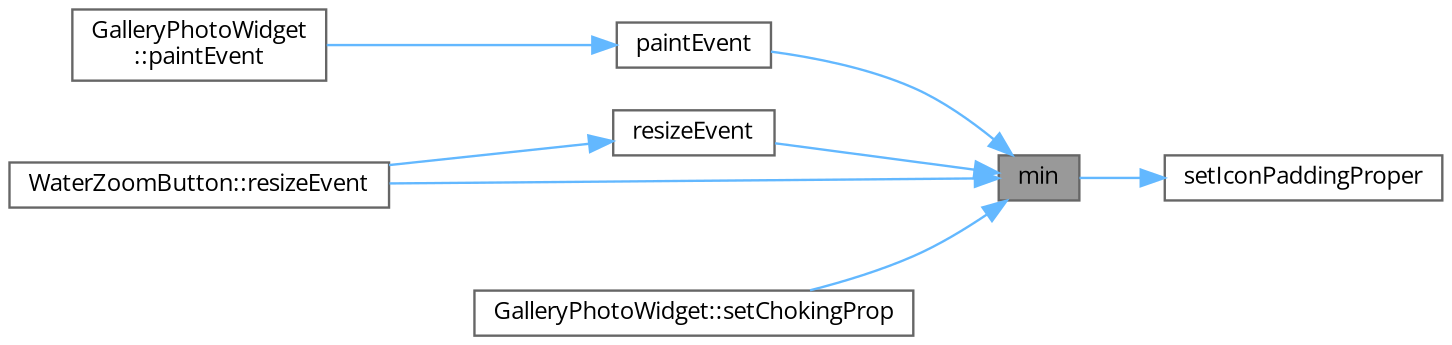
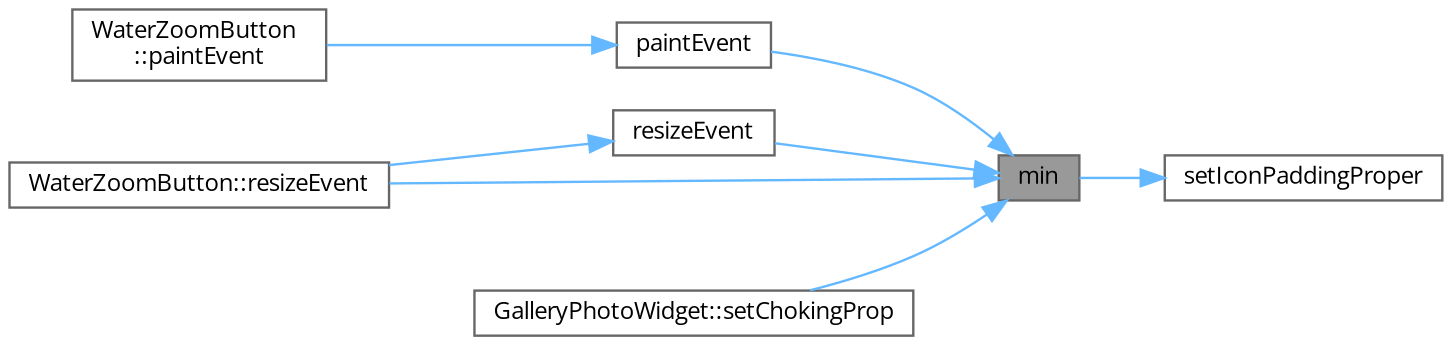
(199, 45) -> (199, 45)
